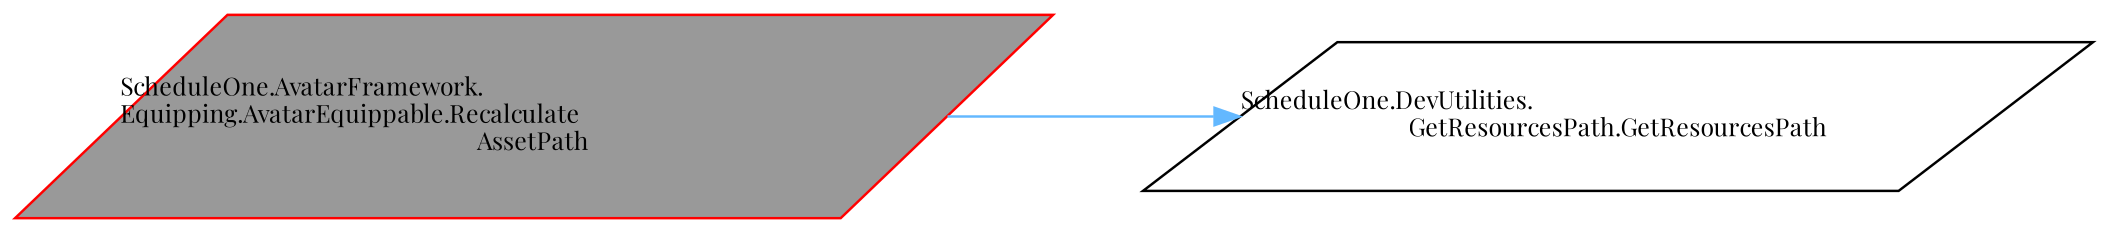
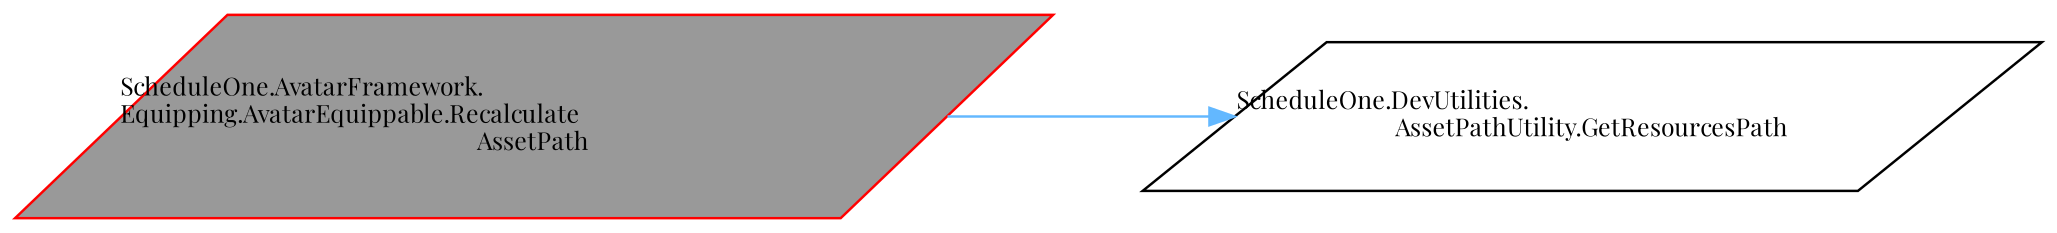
(1618, 117) -> (1592, 117)
